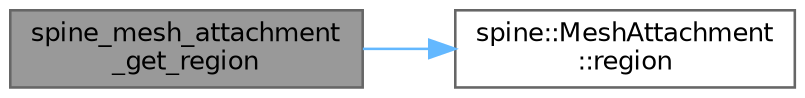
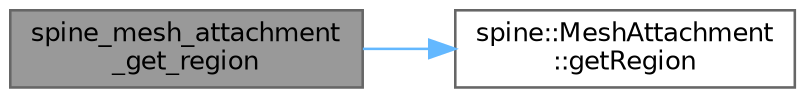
(625, 49) -> (625, 49)
